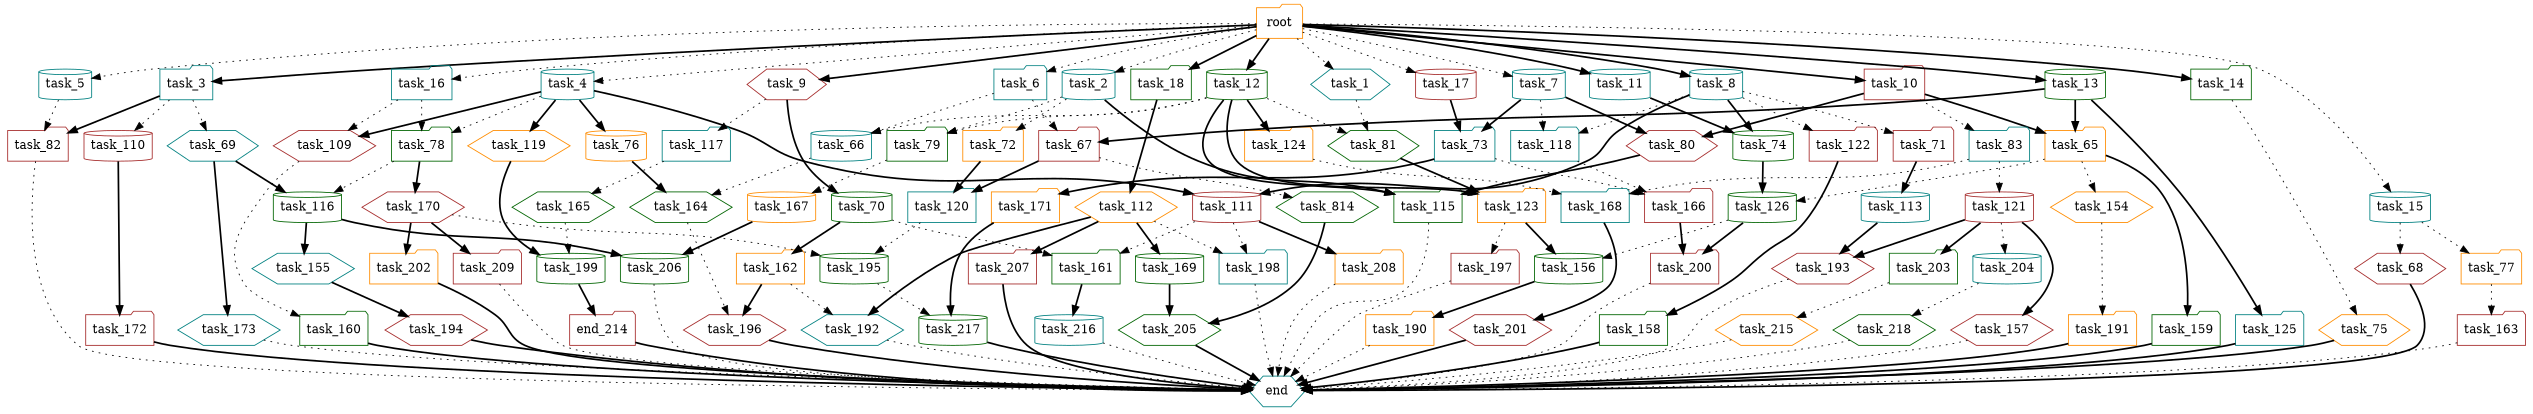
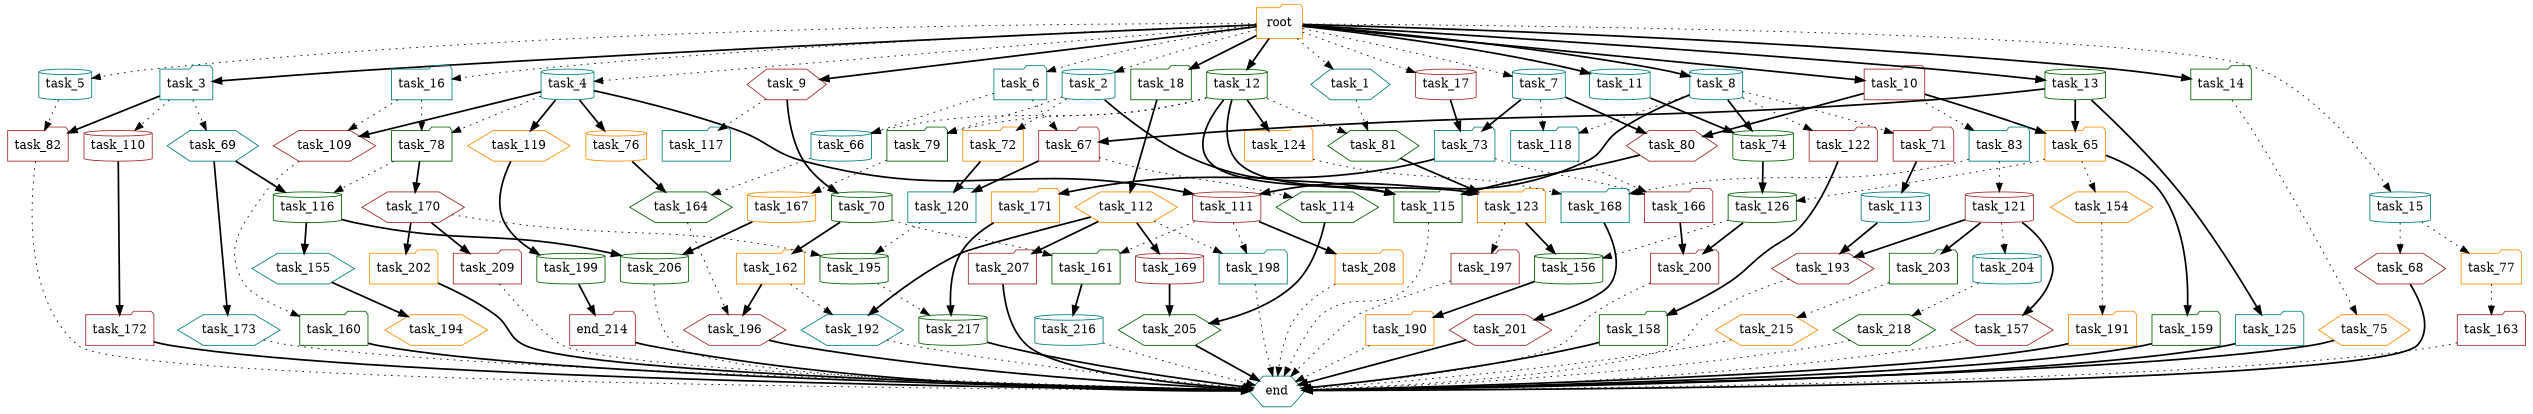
(563, 207) -> none
(1327, 207) -> (1327, 207)
(1170, 269) -> (1170, 269)
(436, 330) -> (436, 330)
(855, 379) -> none
